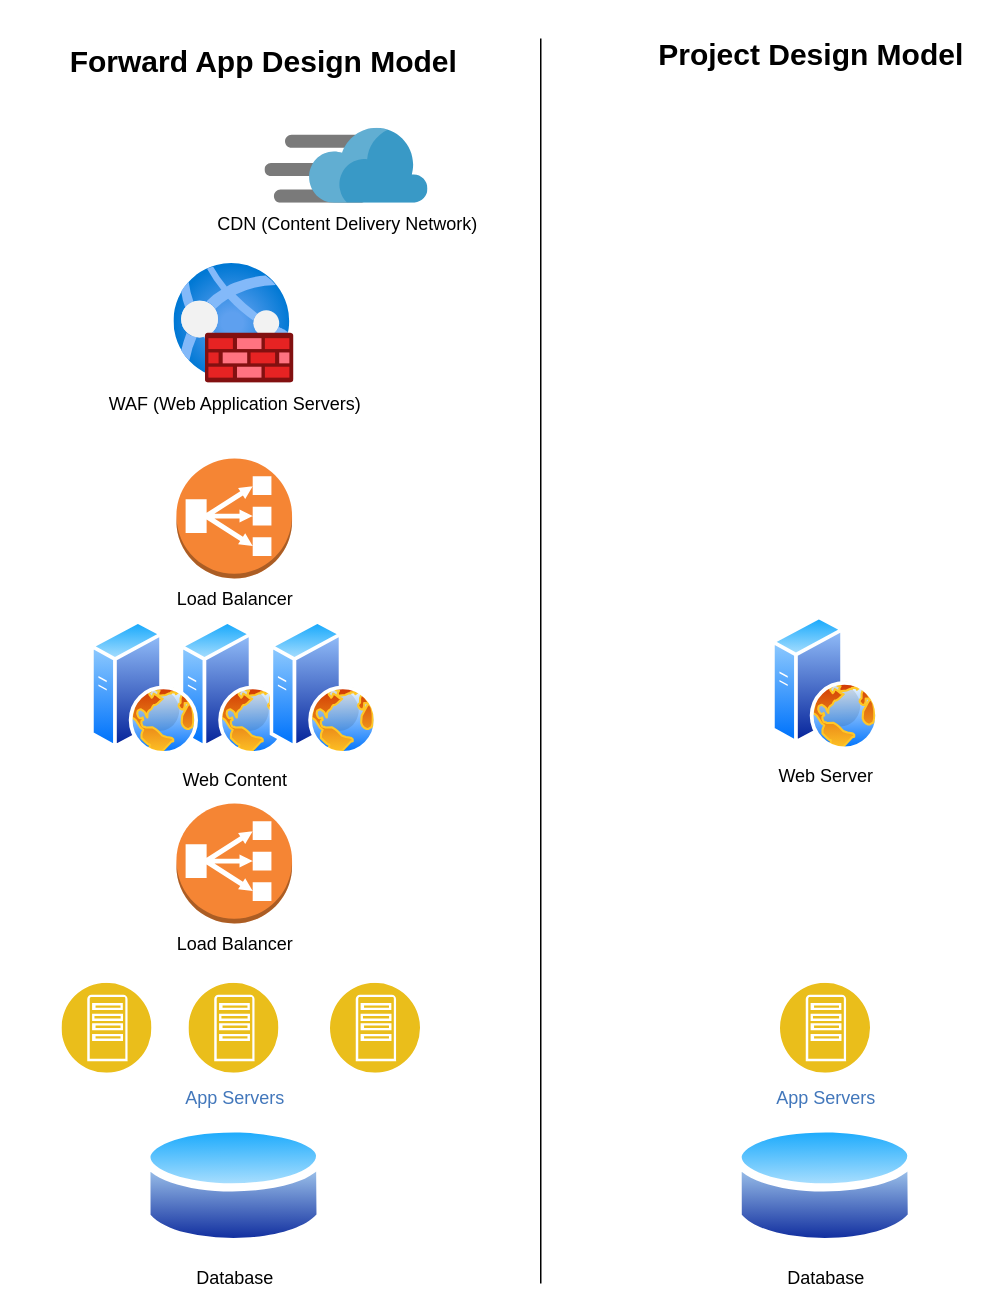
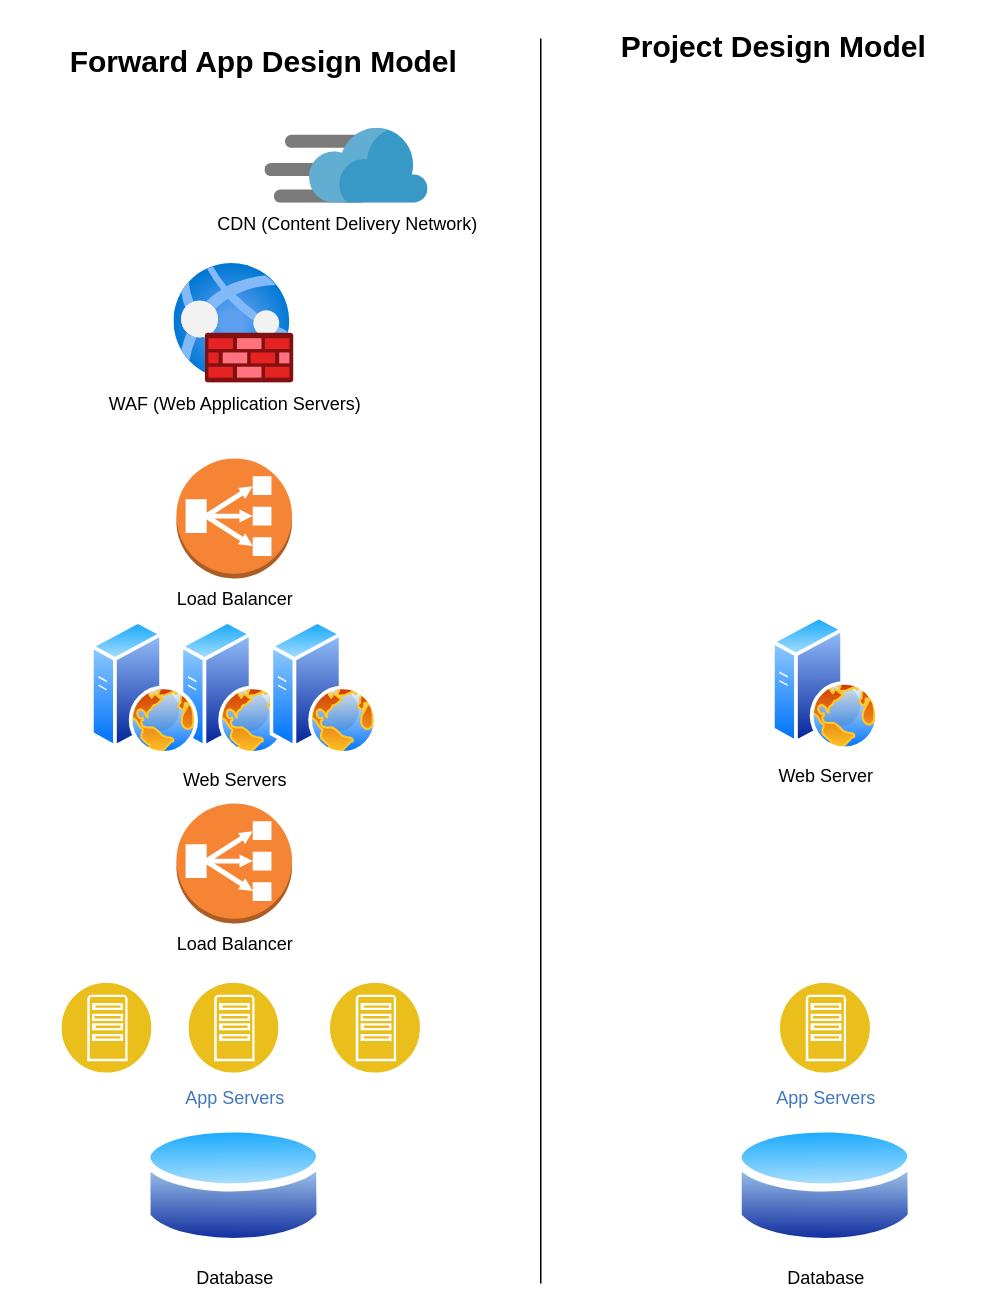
(811, 53) -> (773, 46)
(236, 781) -> (236, 781)
